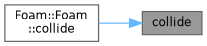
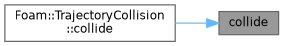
(52, 23) -> (90, 23)
